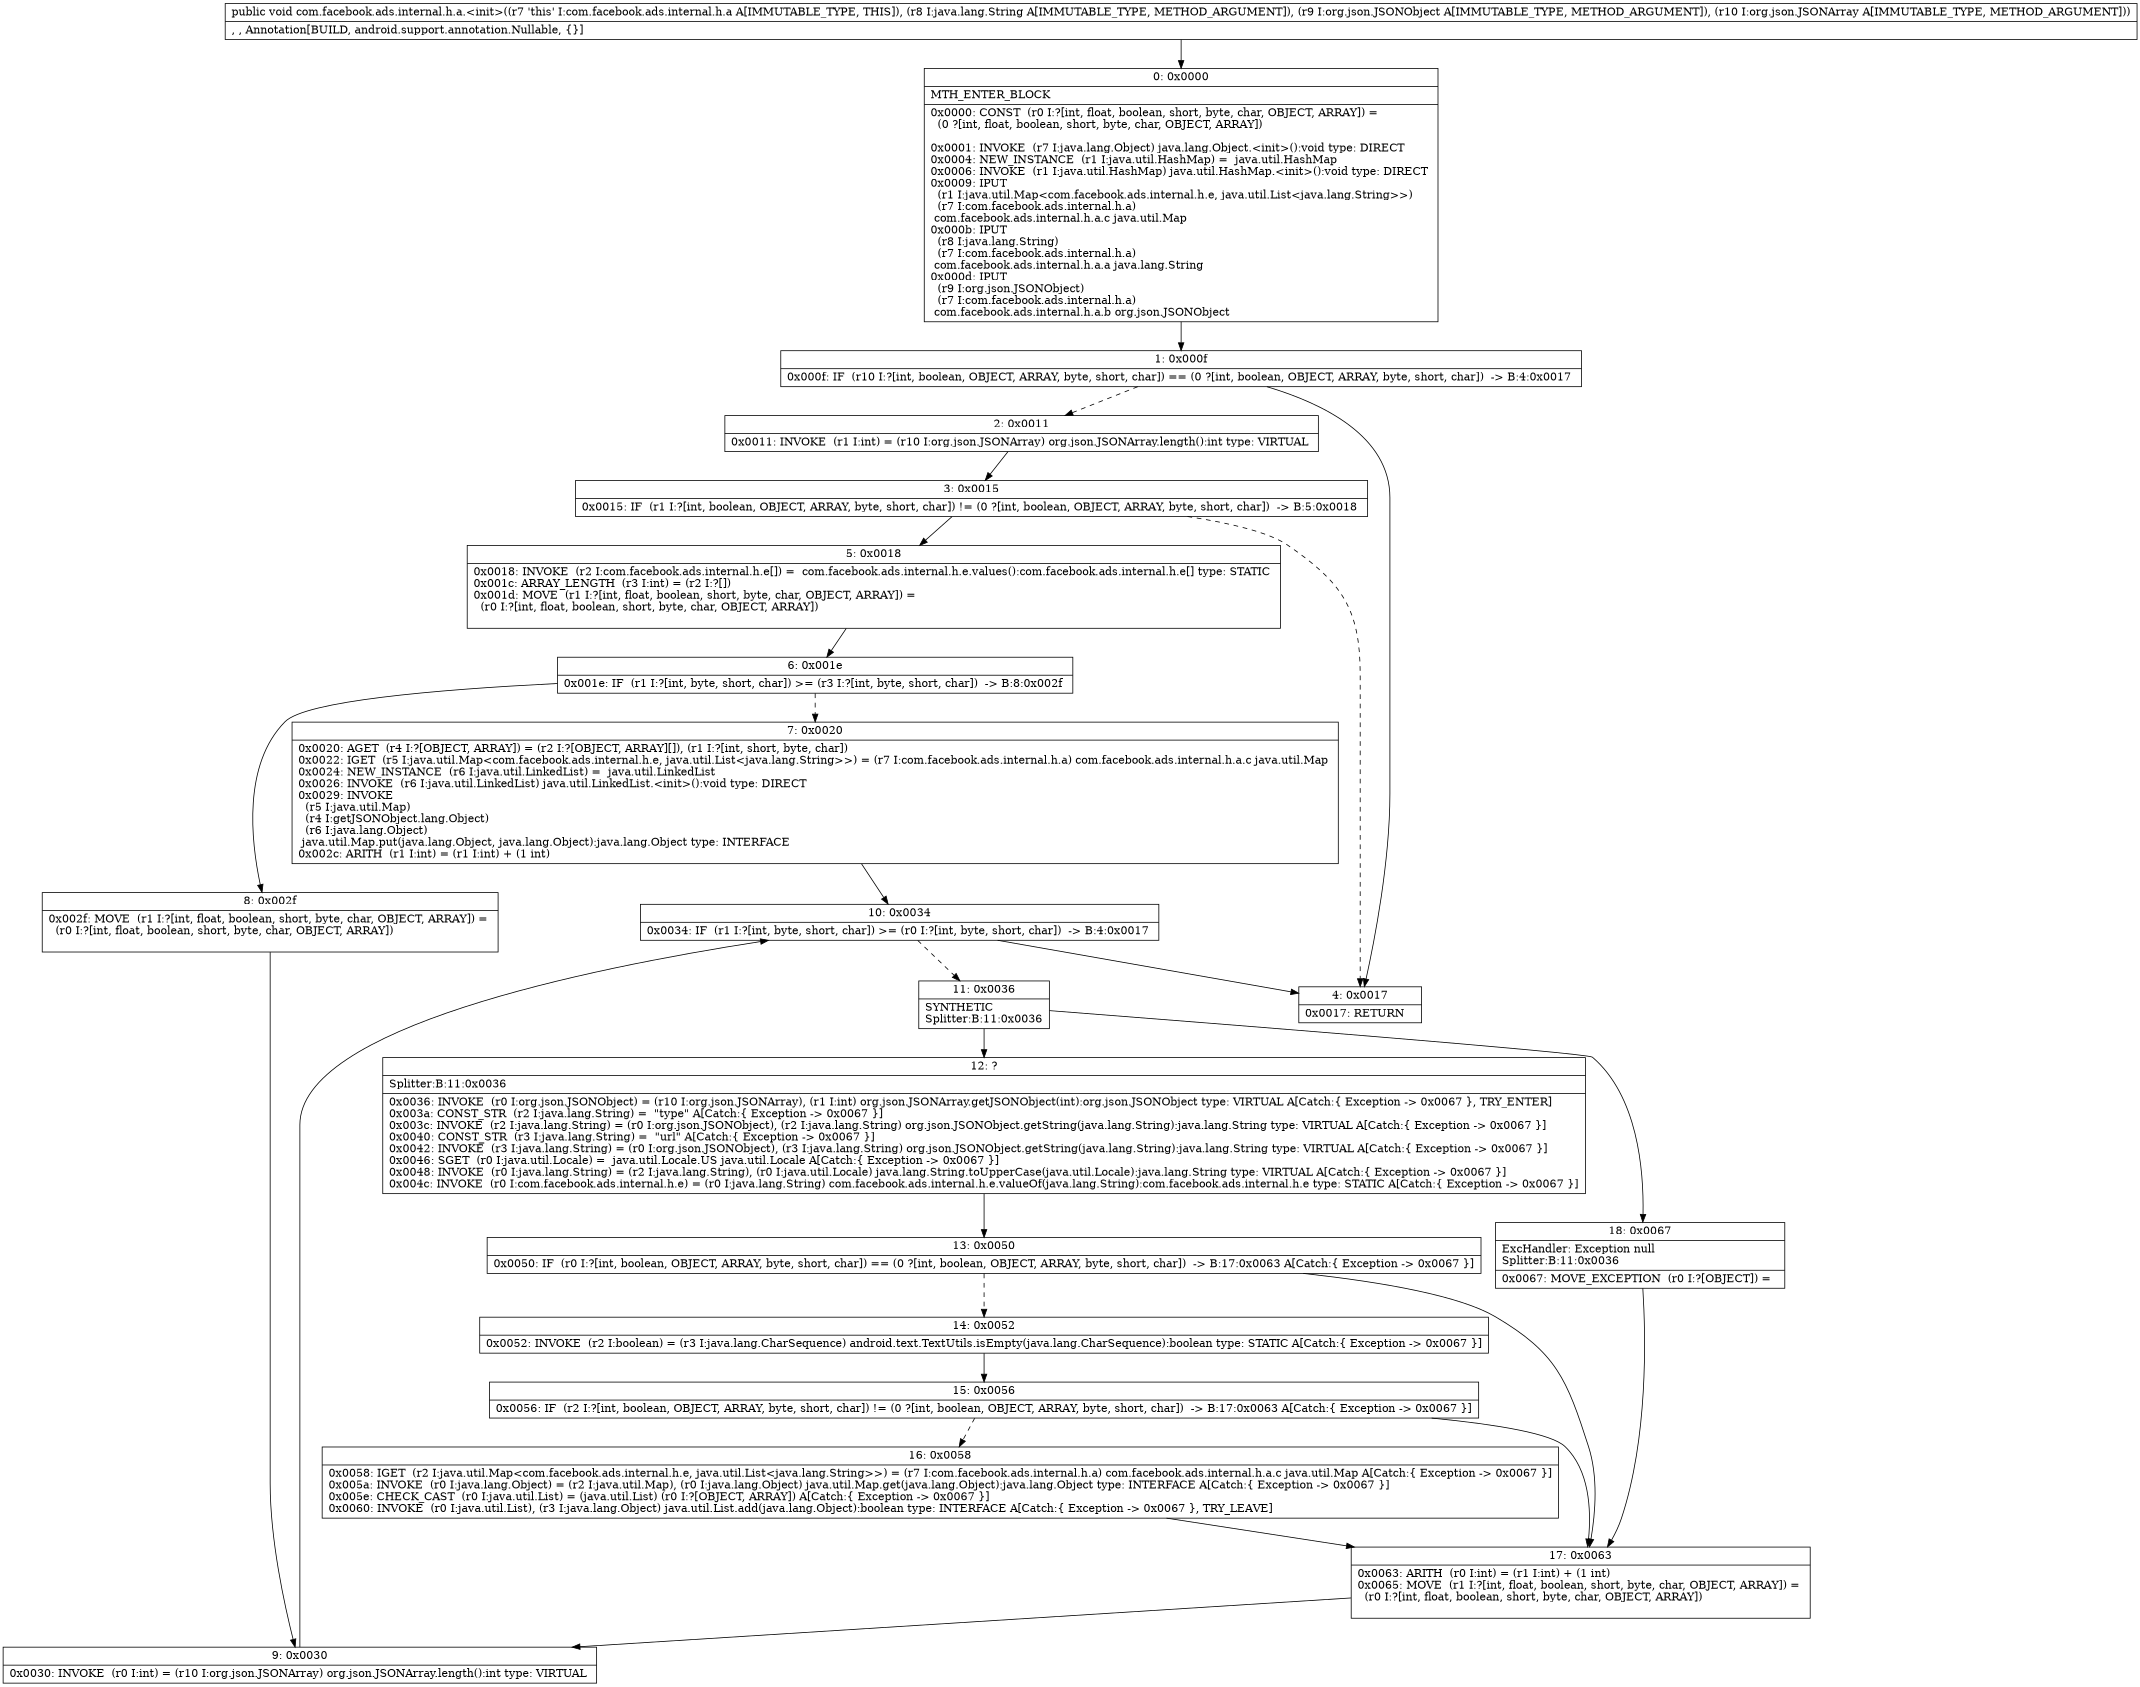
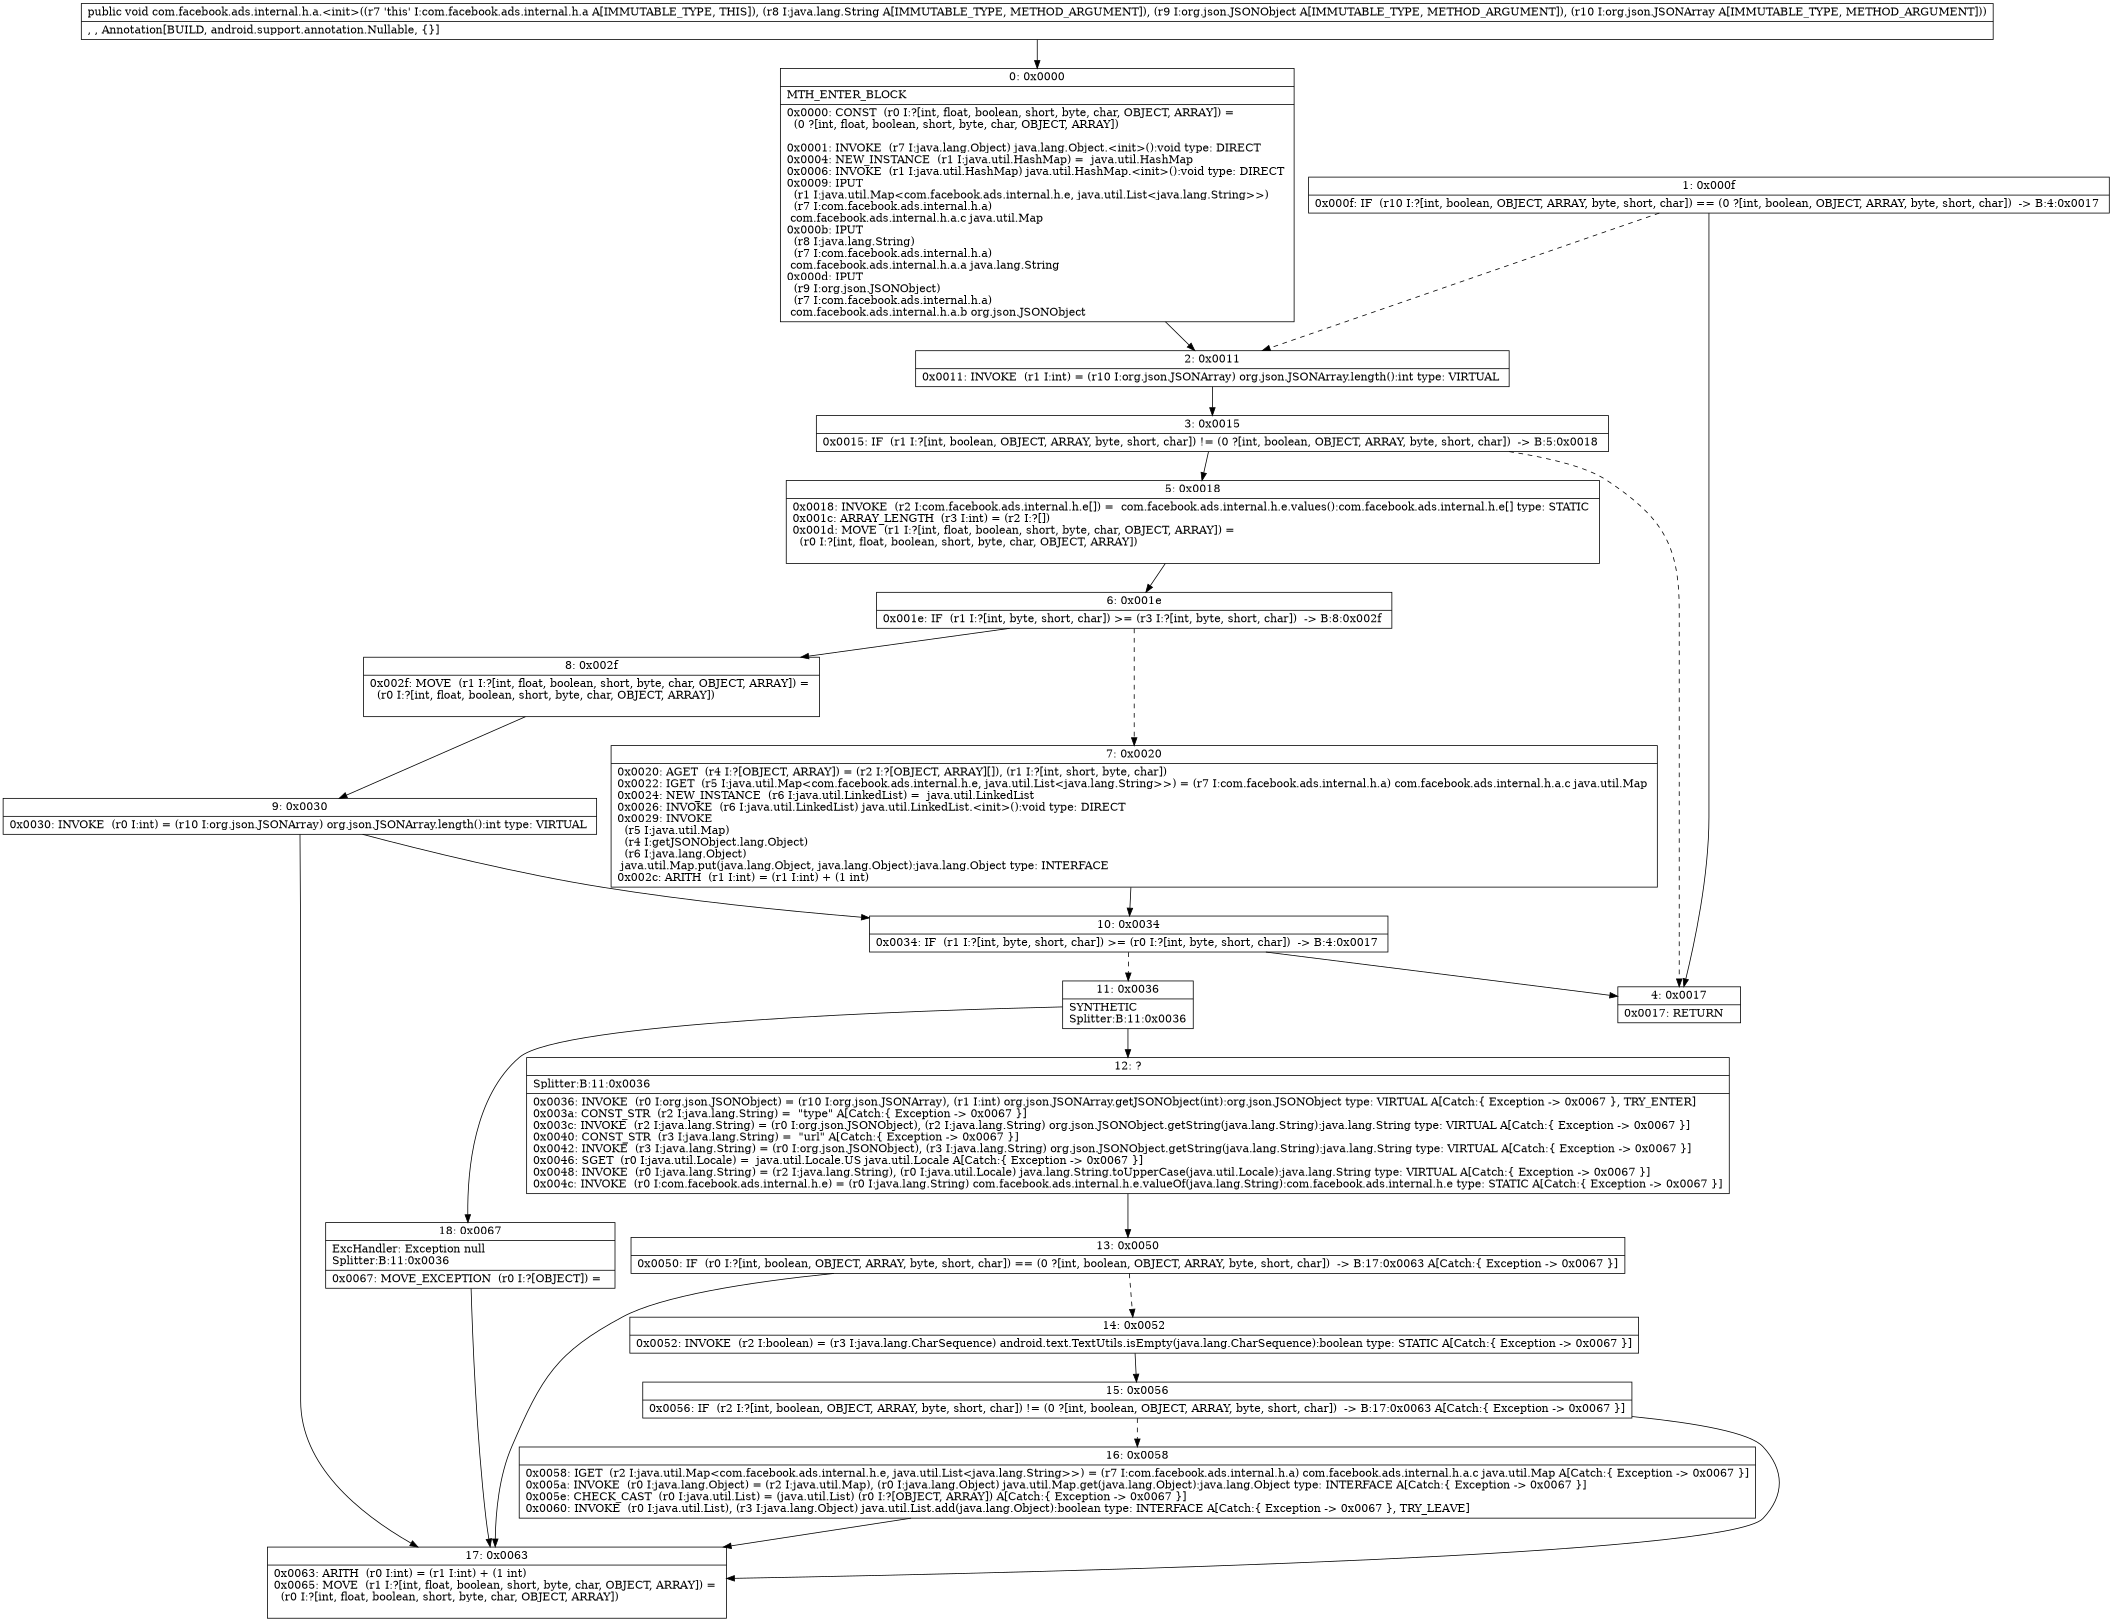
(1181, 332) -> (1177, 333)
(965, 1622) -> (301, 1212)
